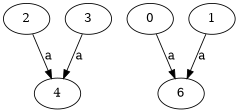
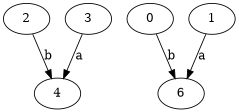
(48, 56) -> (48, 56)
(172, 56) -> (172, 56)
